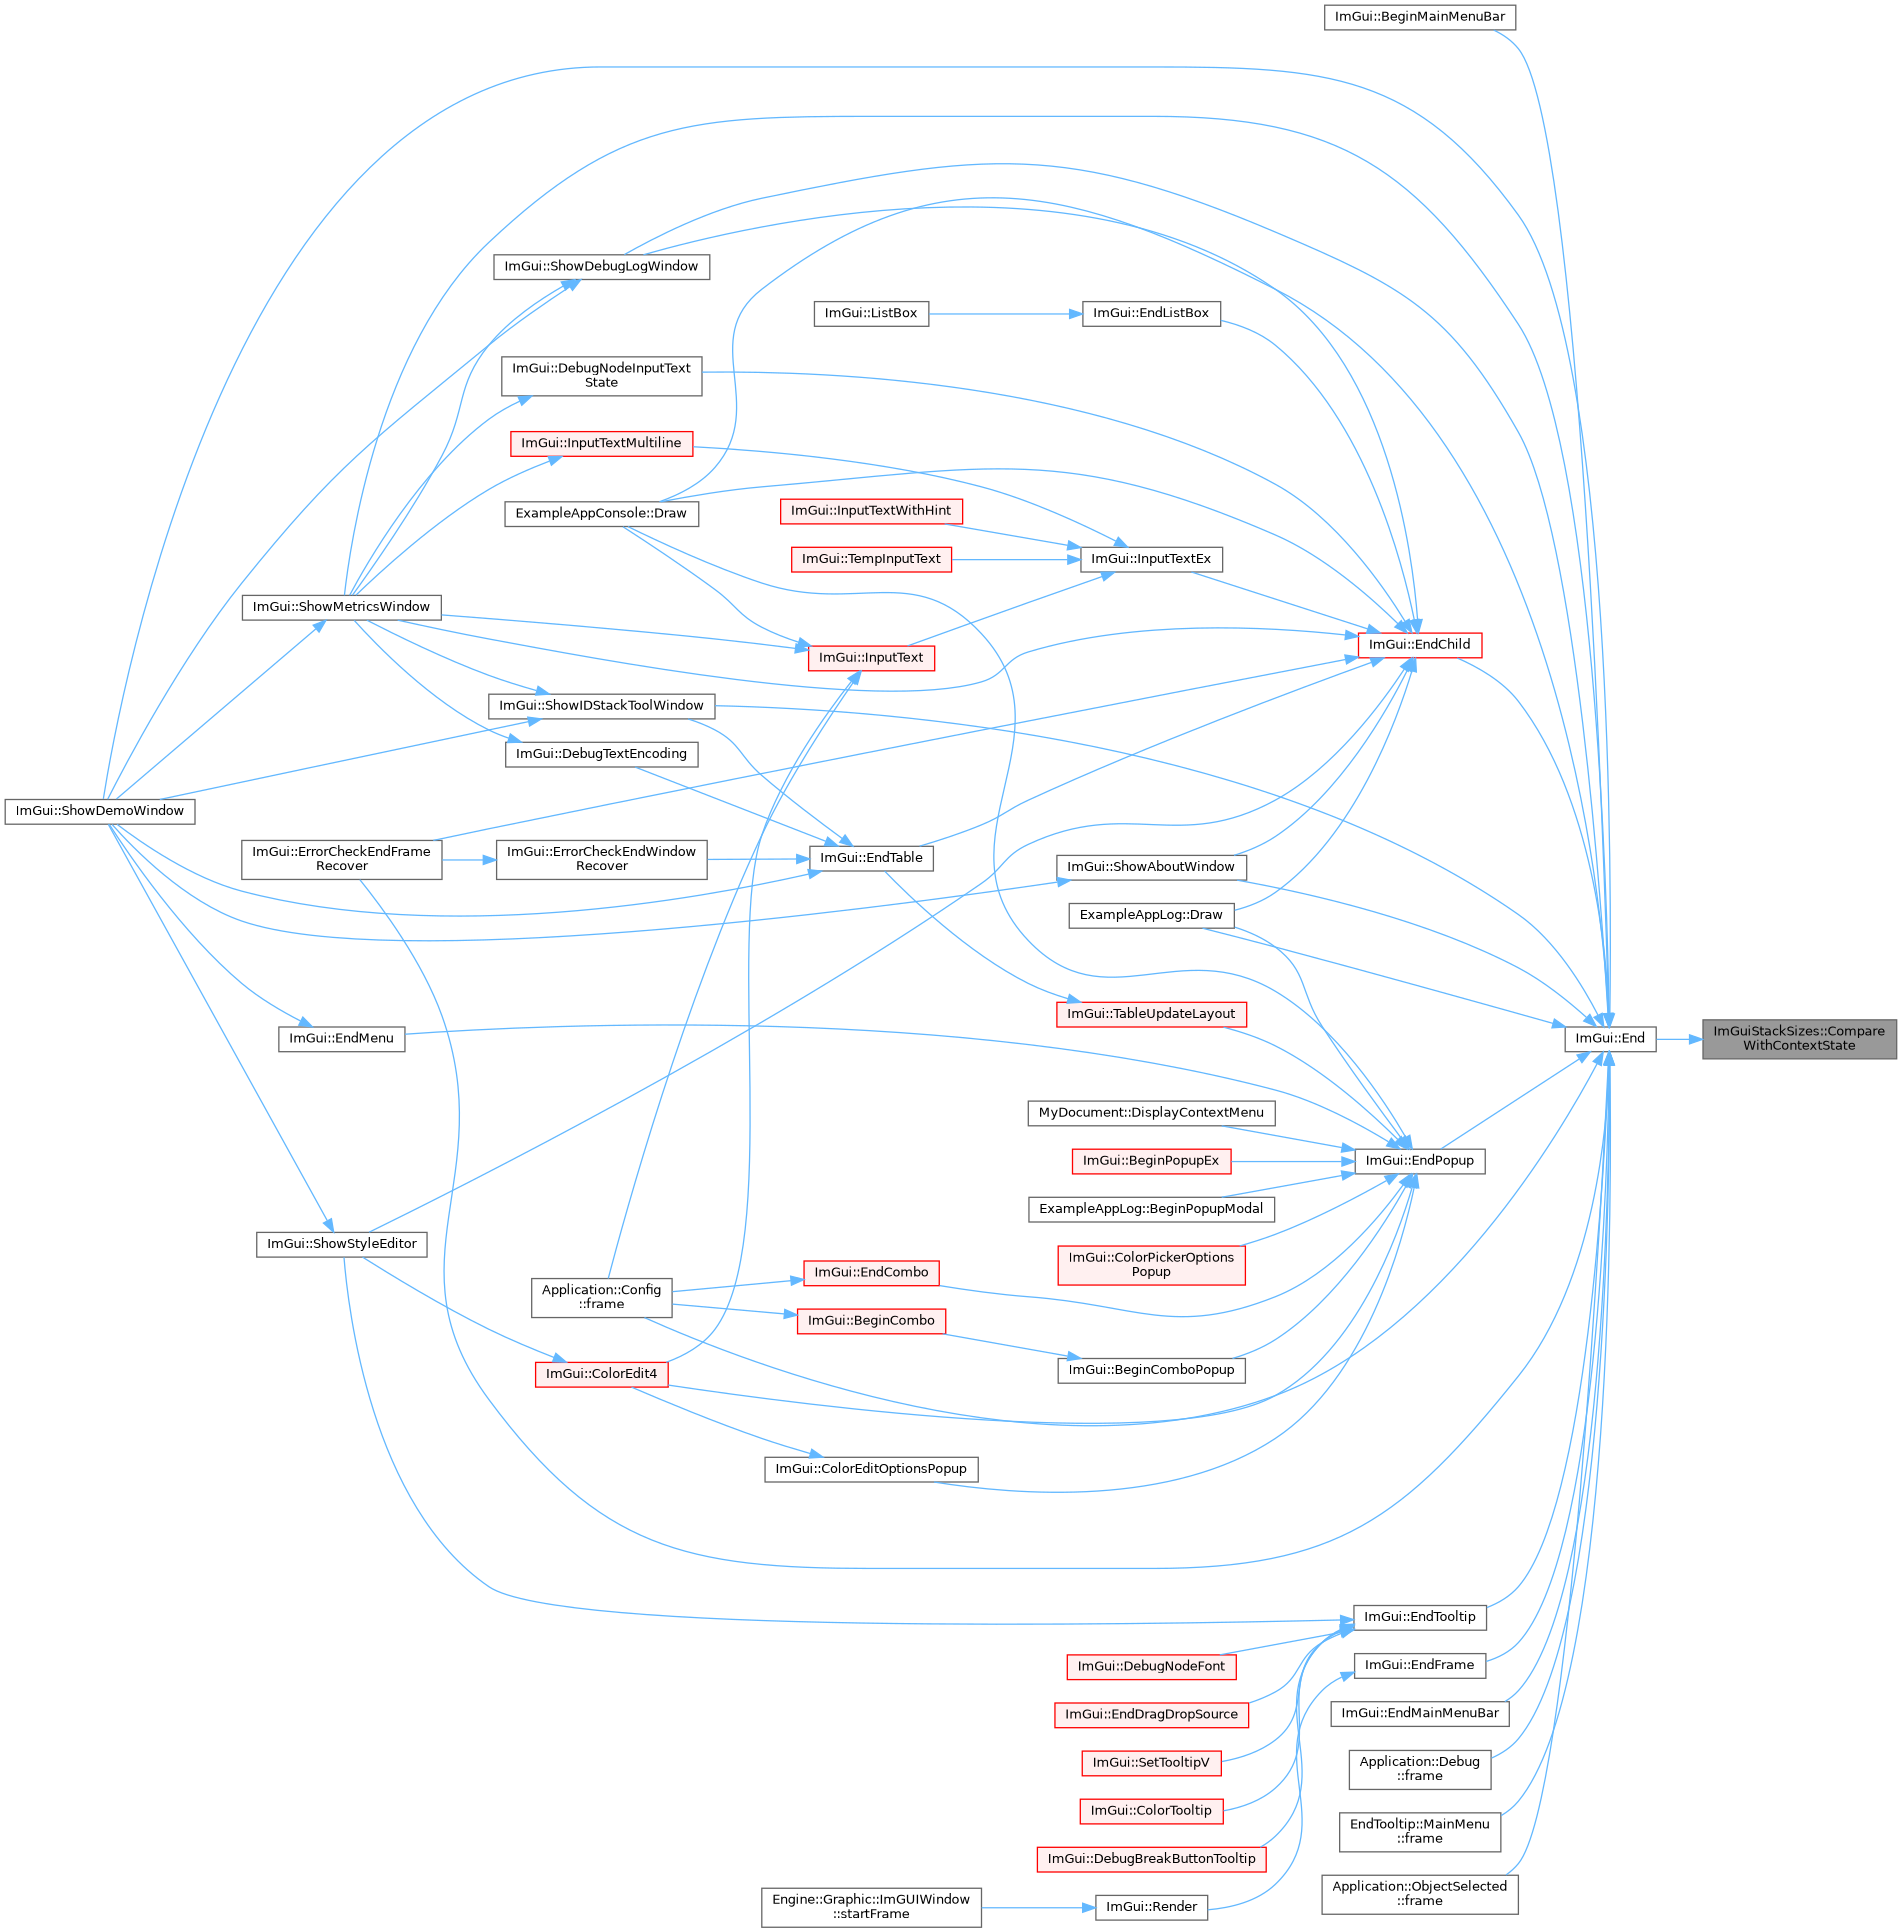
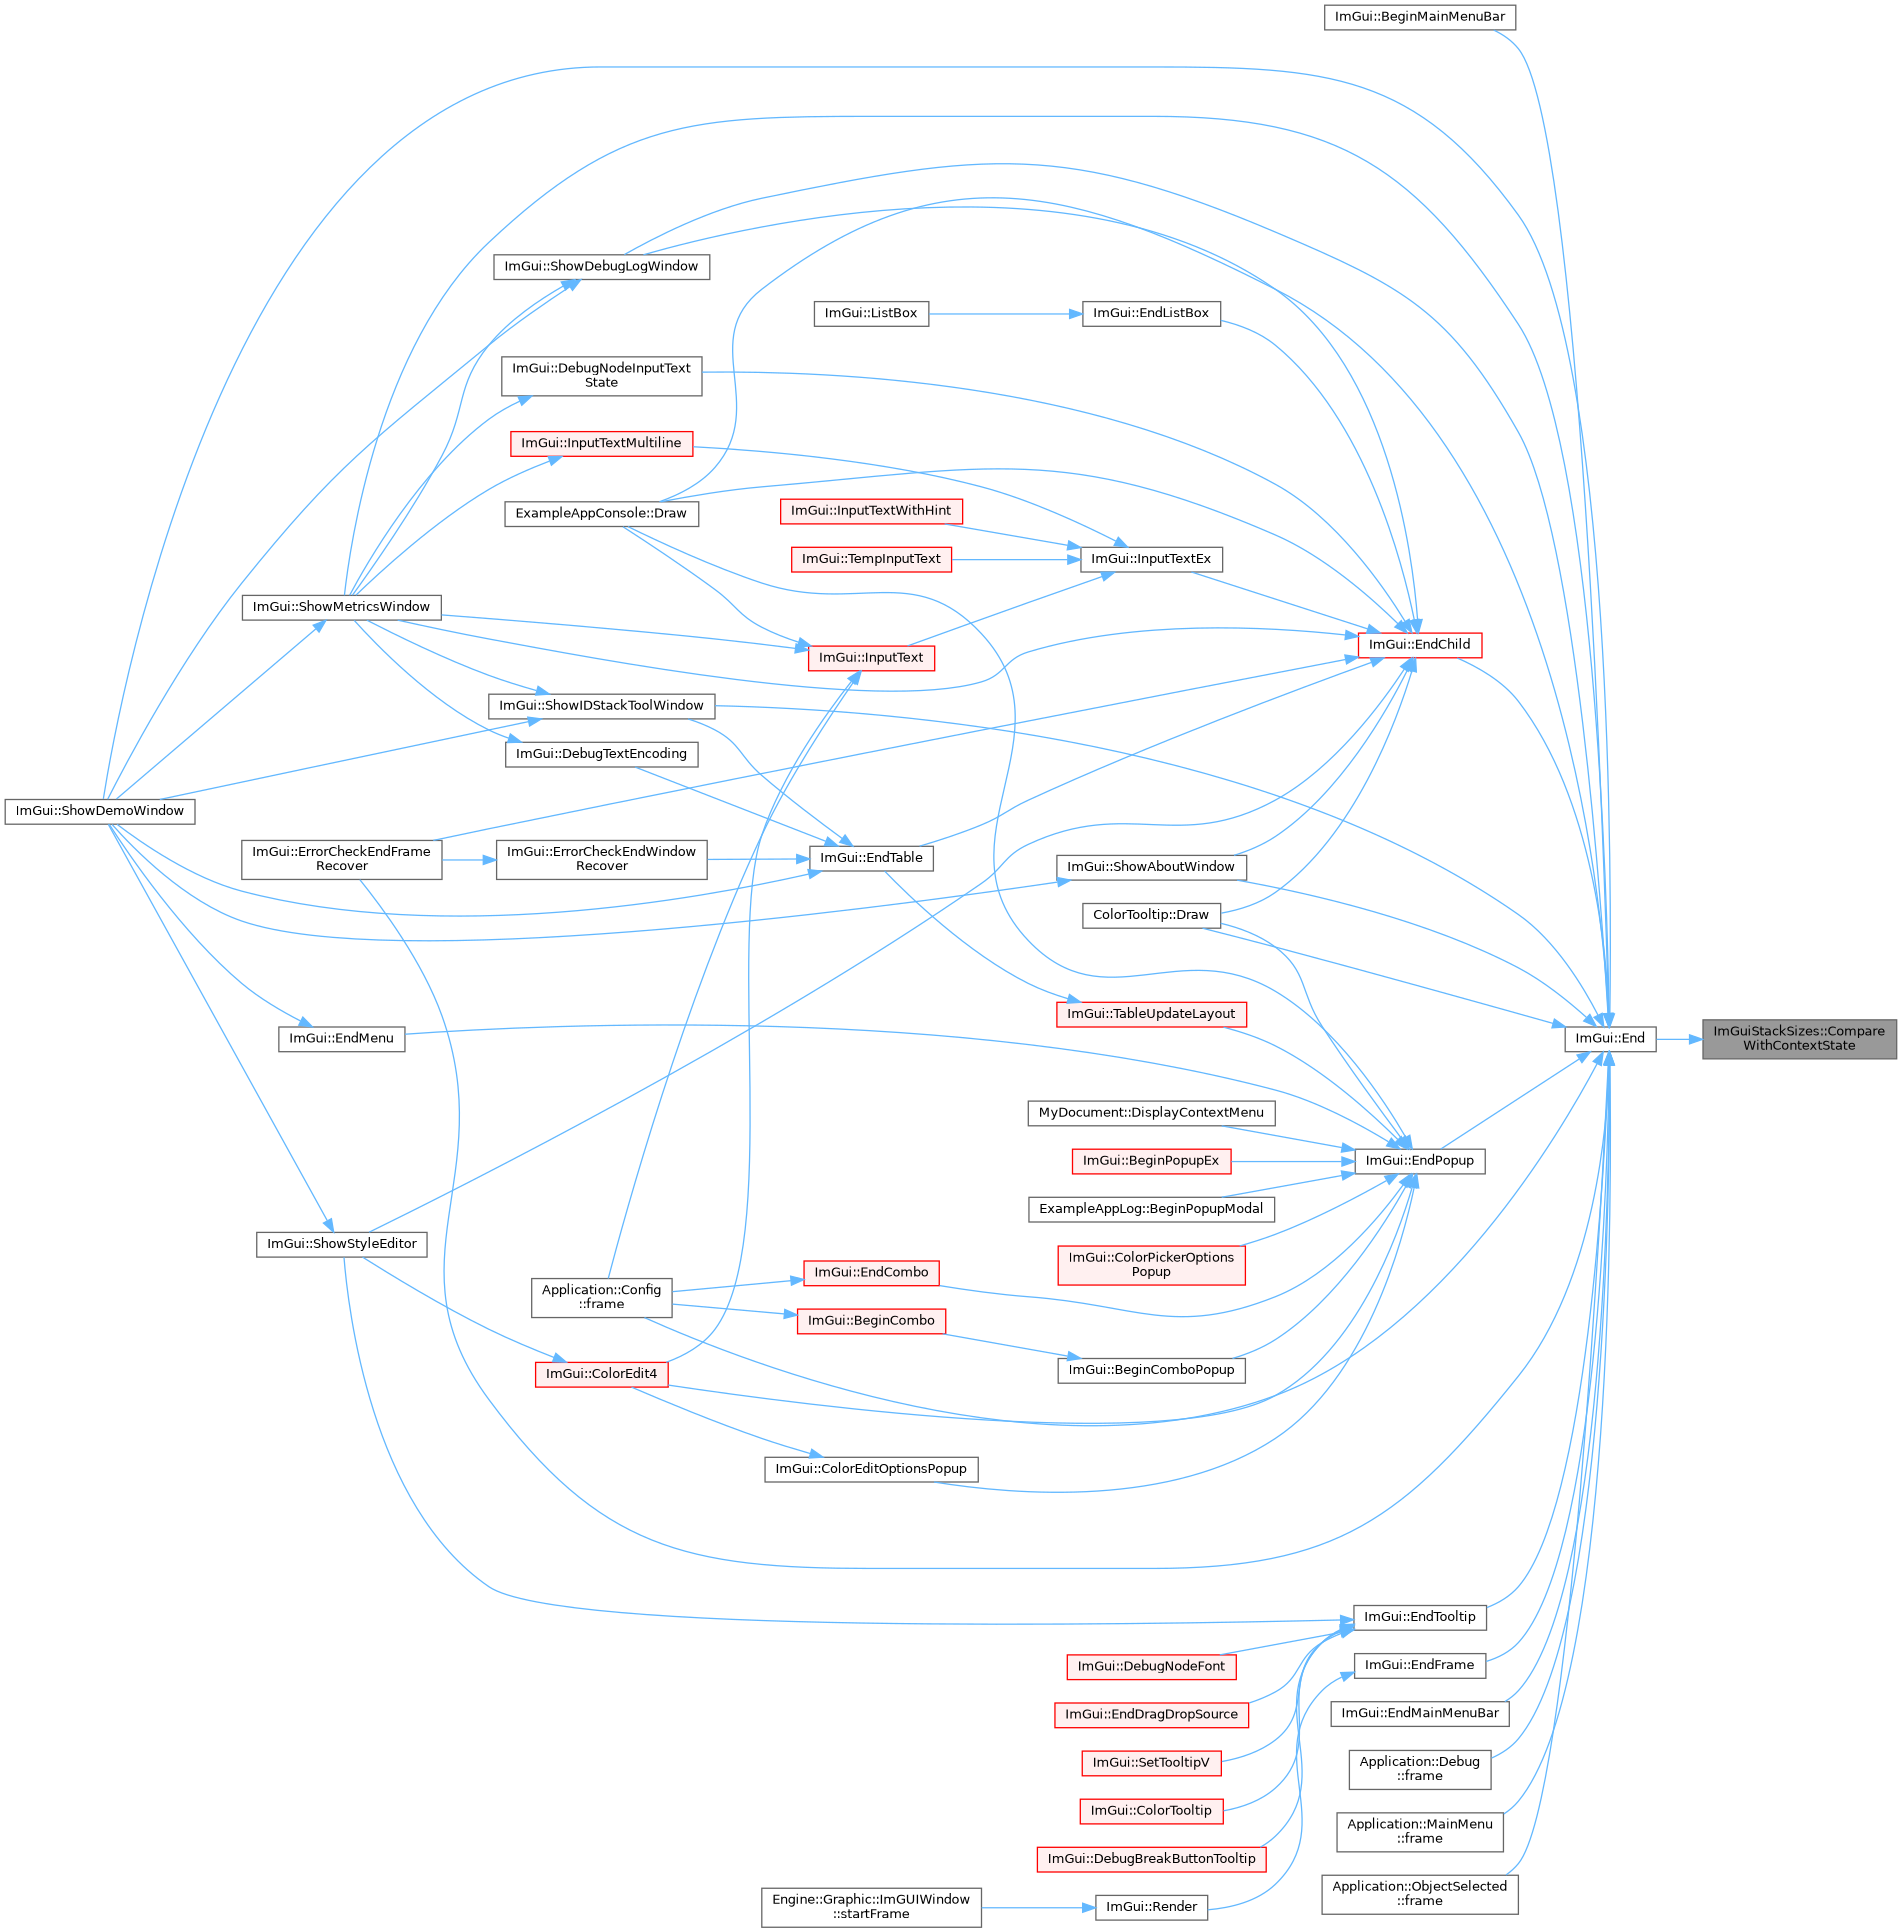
(1152, 916) -> (1152, 916)
(1420, 1832) -> (1420, 1832)
